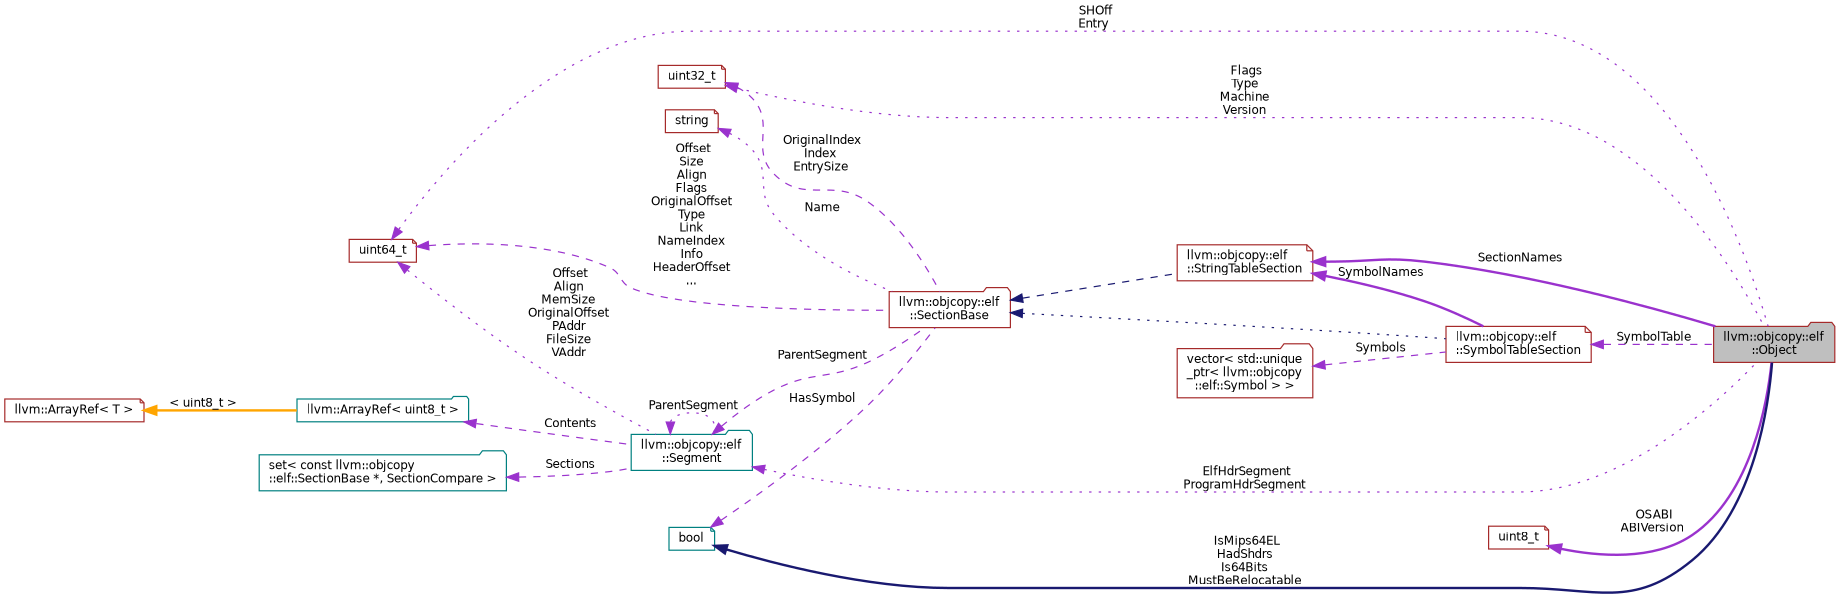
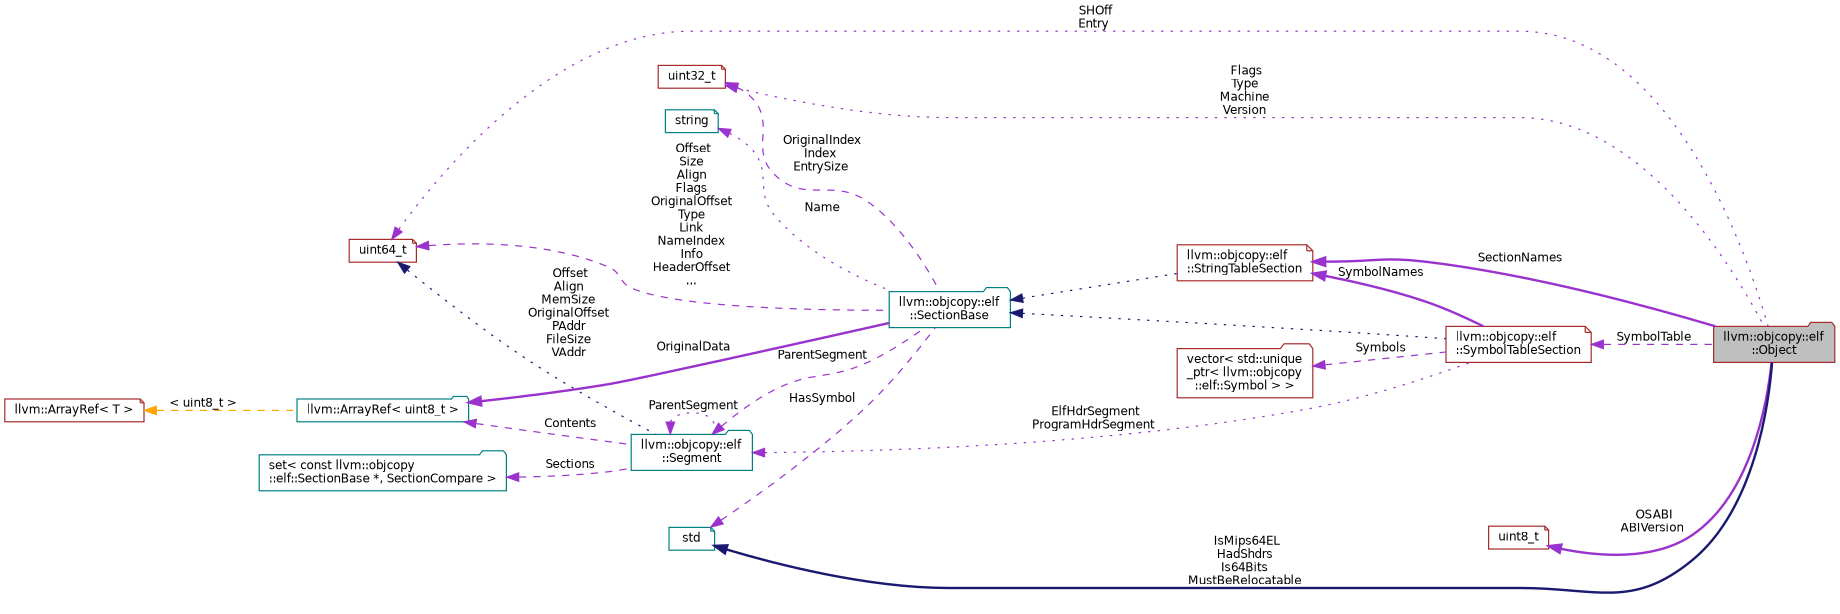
(692, 121) -> (692, 121)
(1100, 286) -> (1100, 286)
(950, 310) -> (950, 310)
(527, 359) -> (527, 359)
none -> (686, 368)
(227, 410) -> (227, 410)
(1280, 492) -> (1121, 434)
(692, 539) -> (692, 539)
